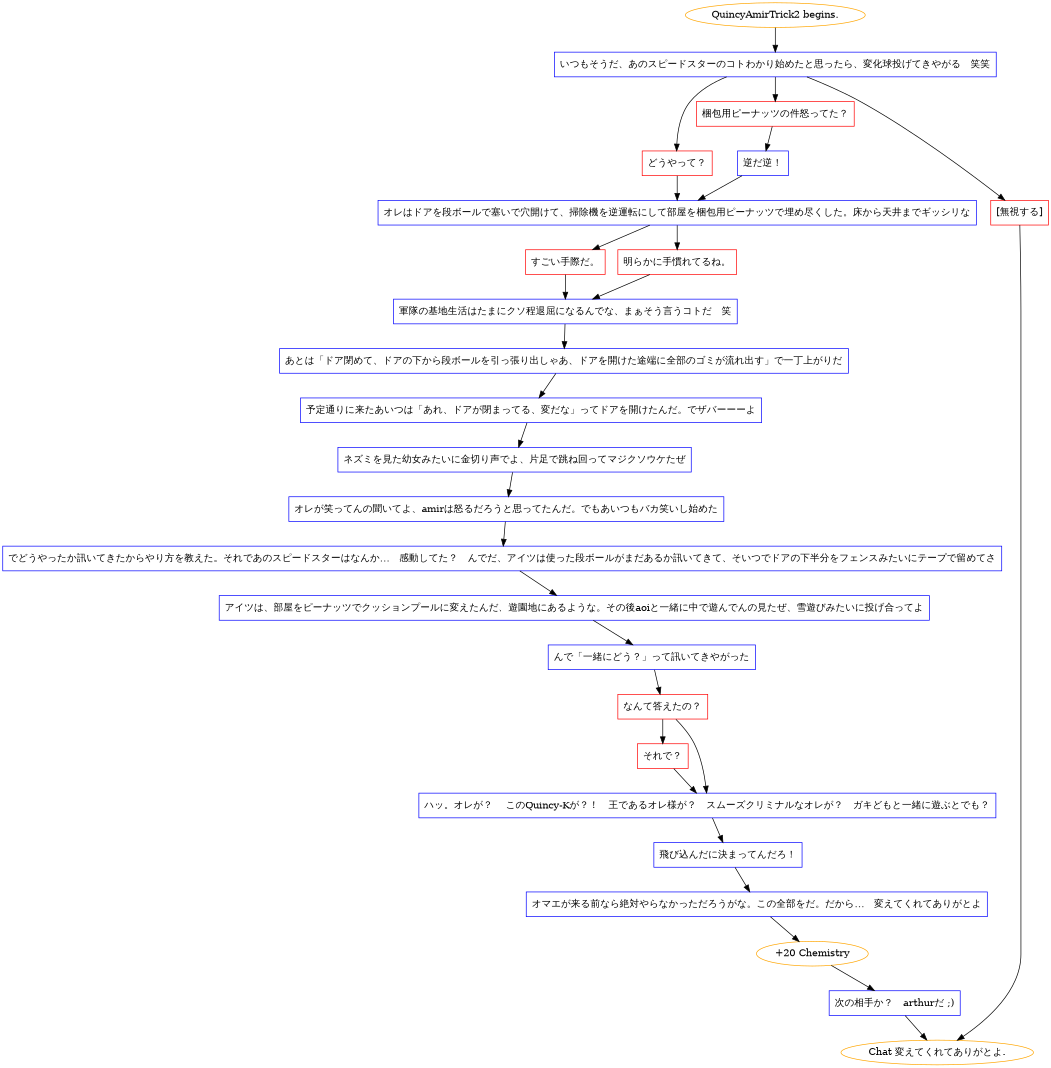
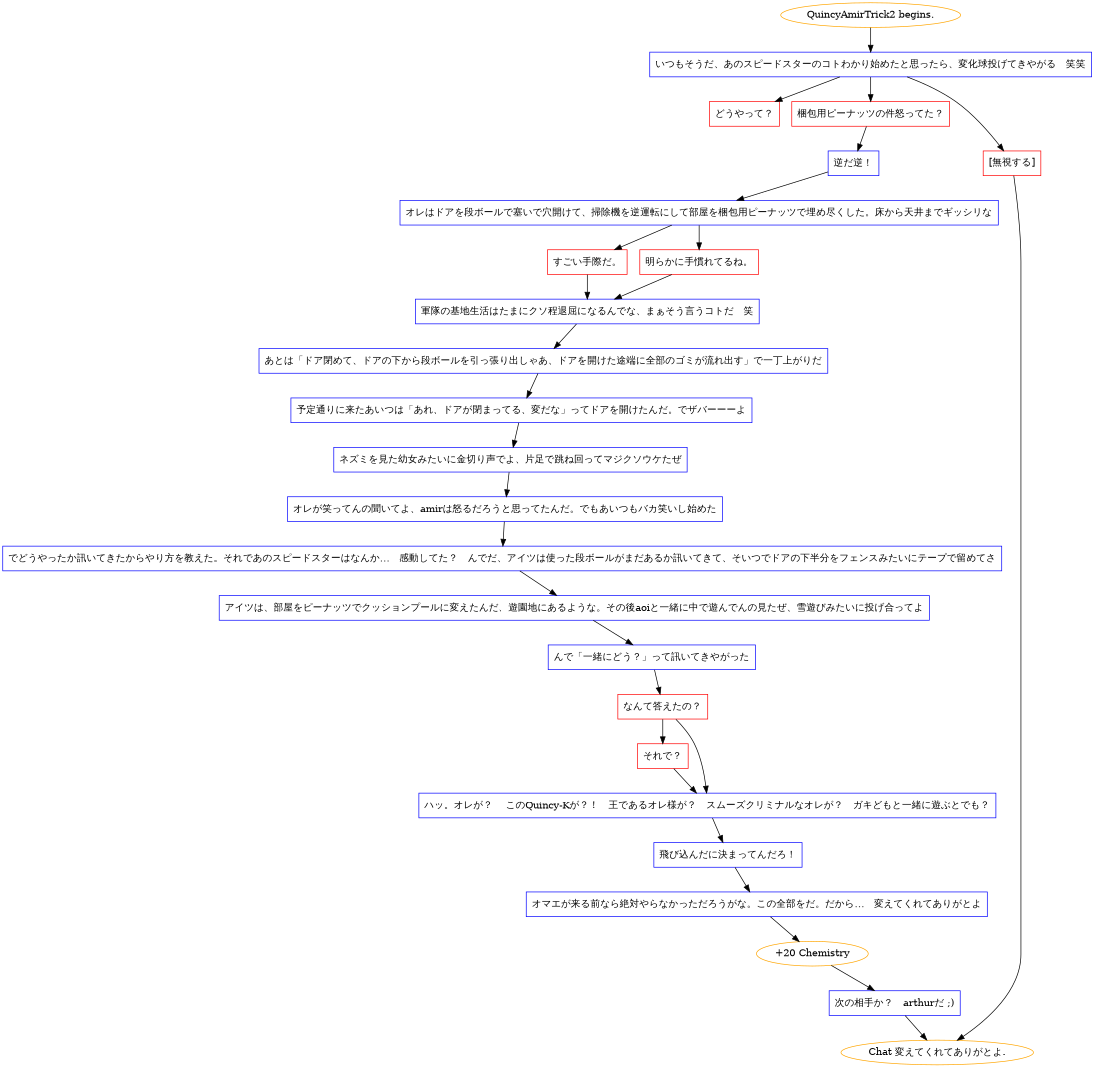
(677, 185) -> none
